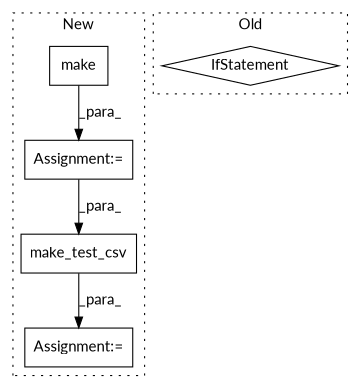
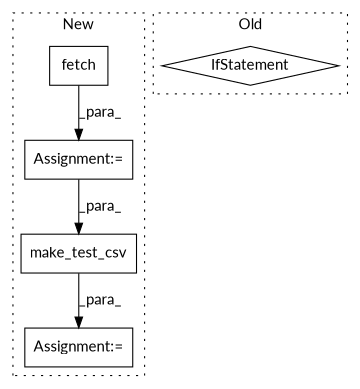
(79, 66) -> (79, 66)
